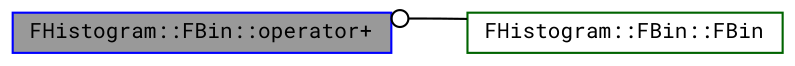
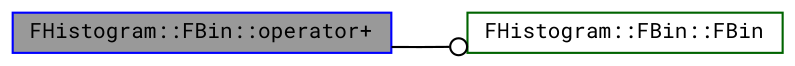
(438, 19) -> (421, 47)
